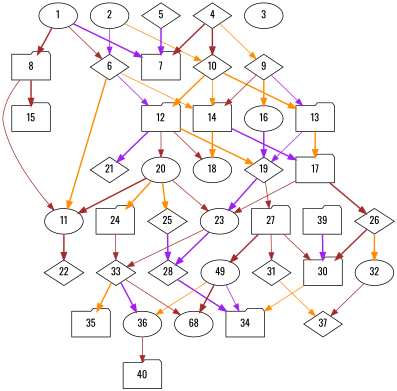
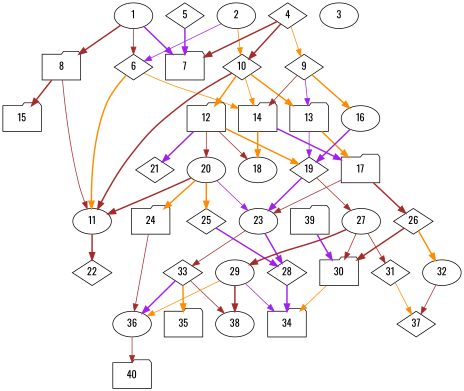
(130, 88) -> none
none -> (155, 127)
(188, 193) -> (230, 193)
(271, 221) -> (361, 221)
(116, 244) -> (142, 269)
(220, 273) -> (235, 273)
(194, 324) -> (235, 324)
